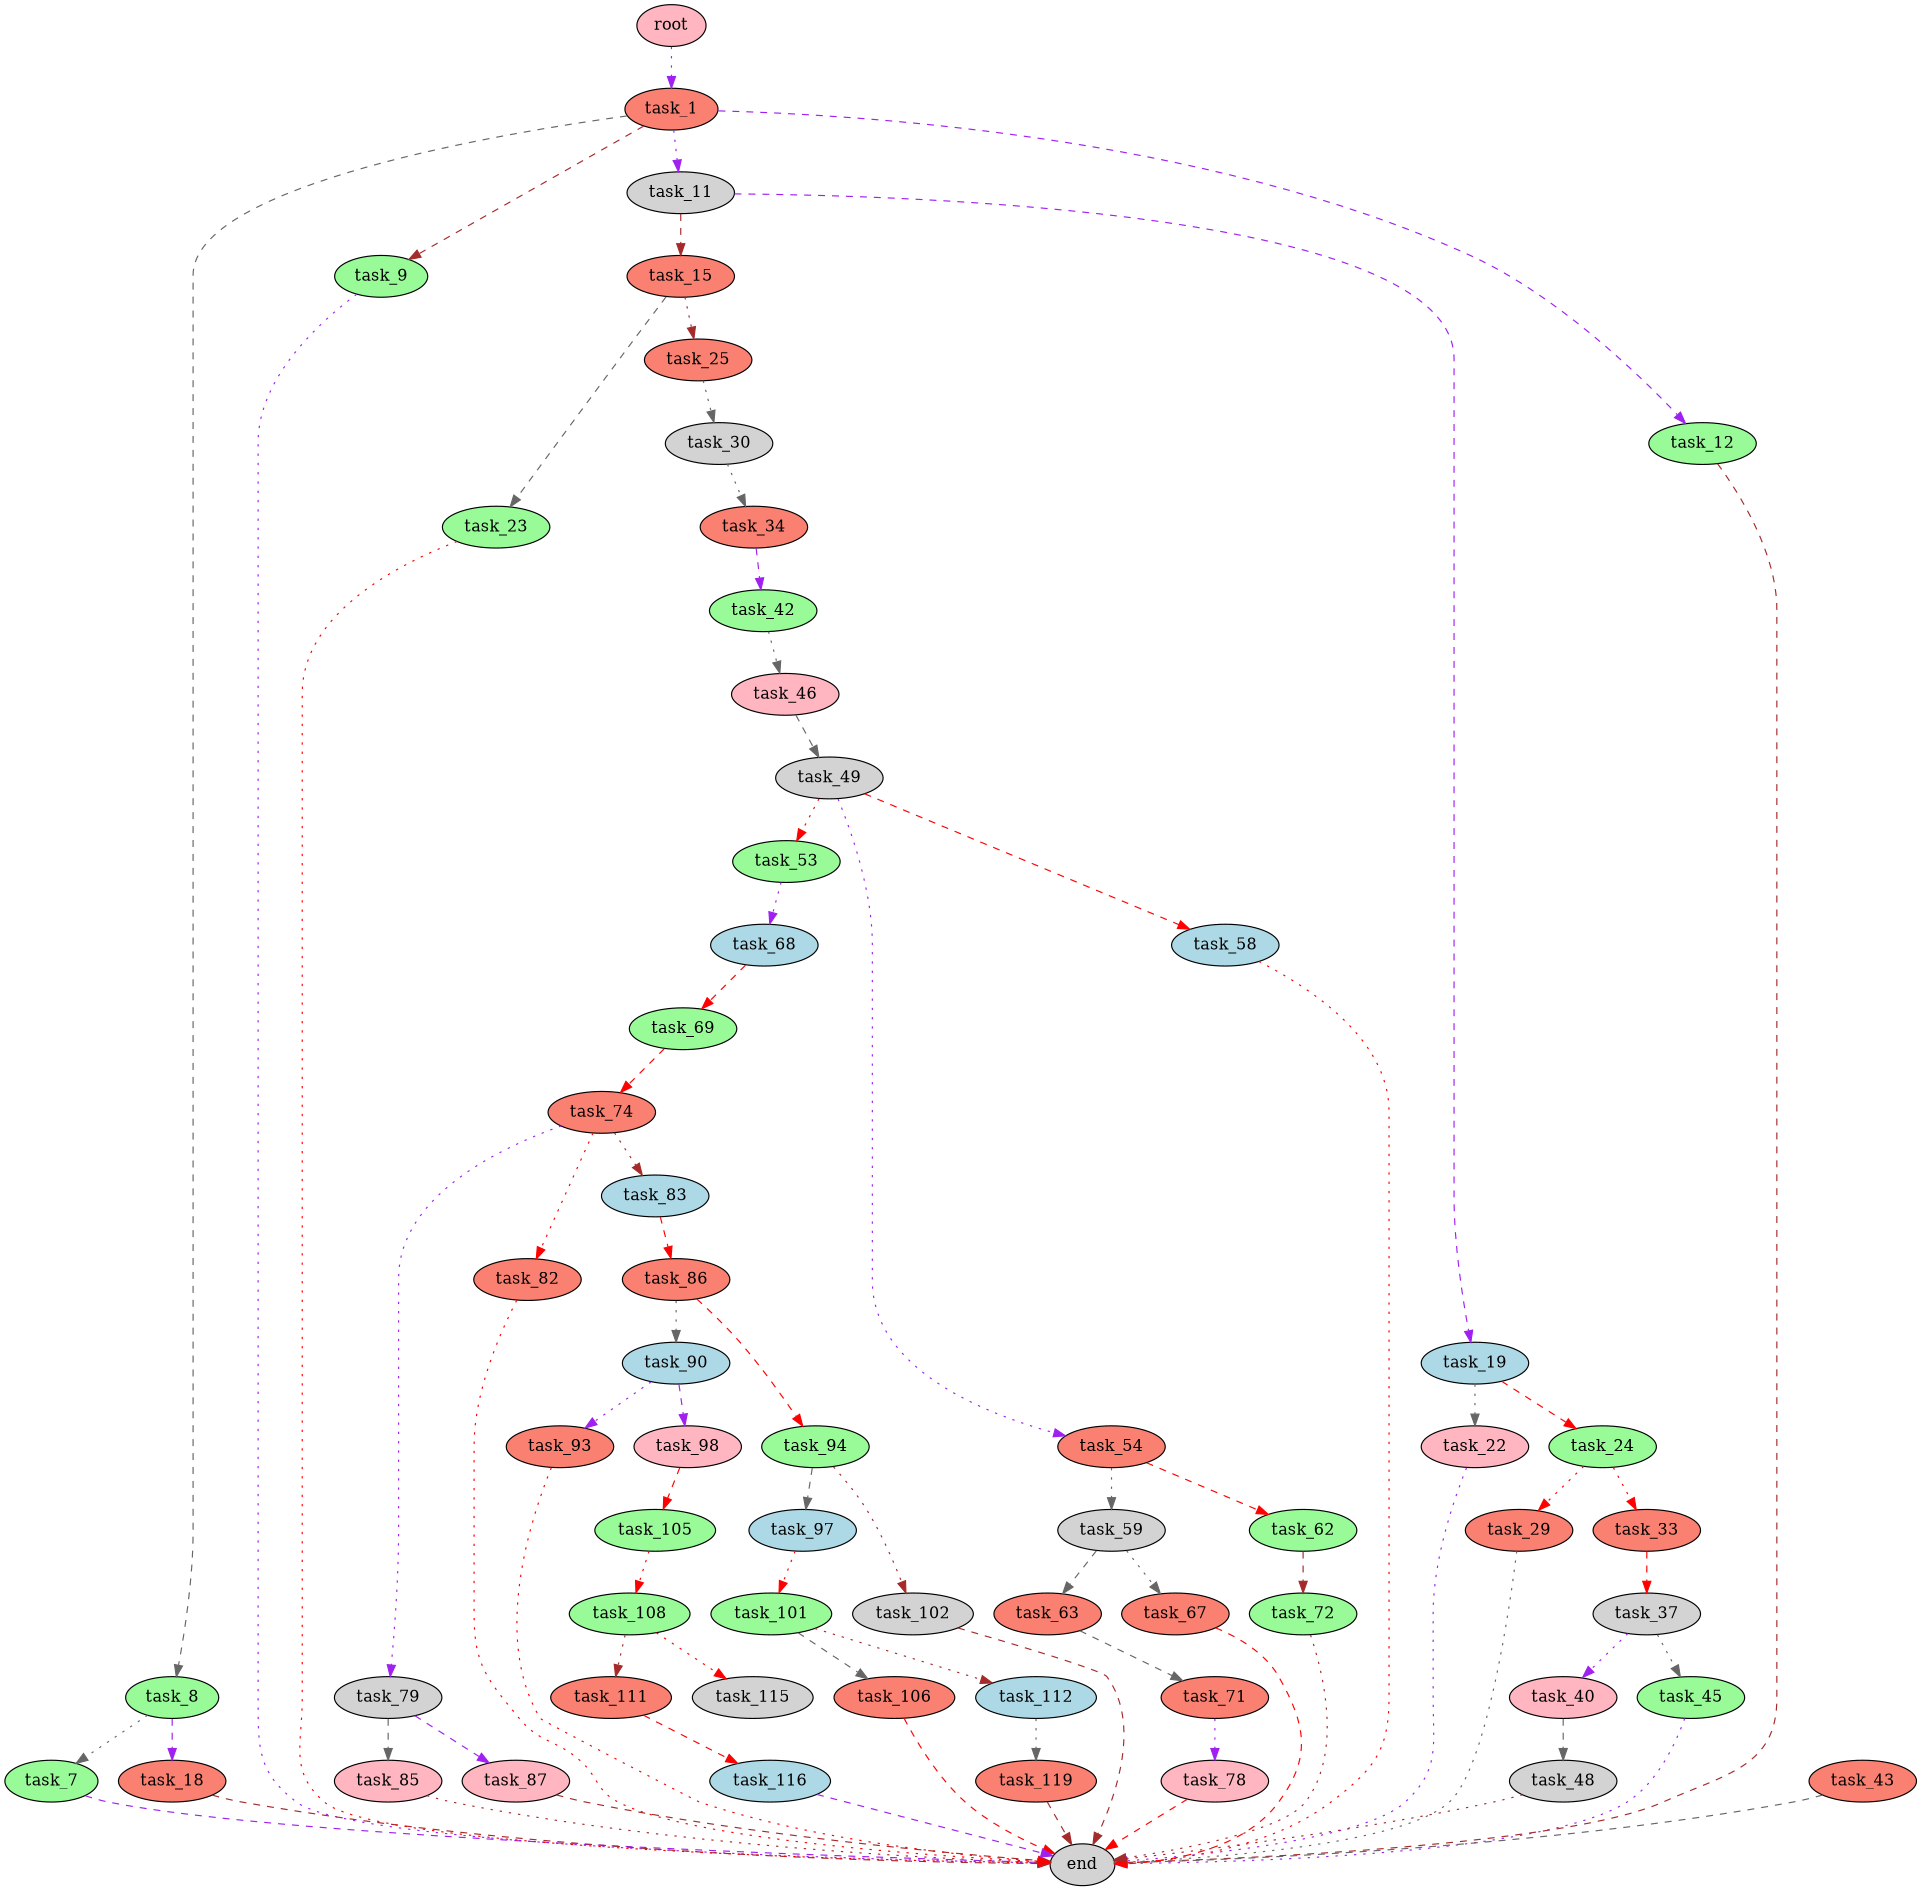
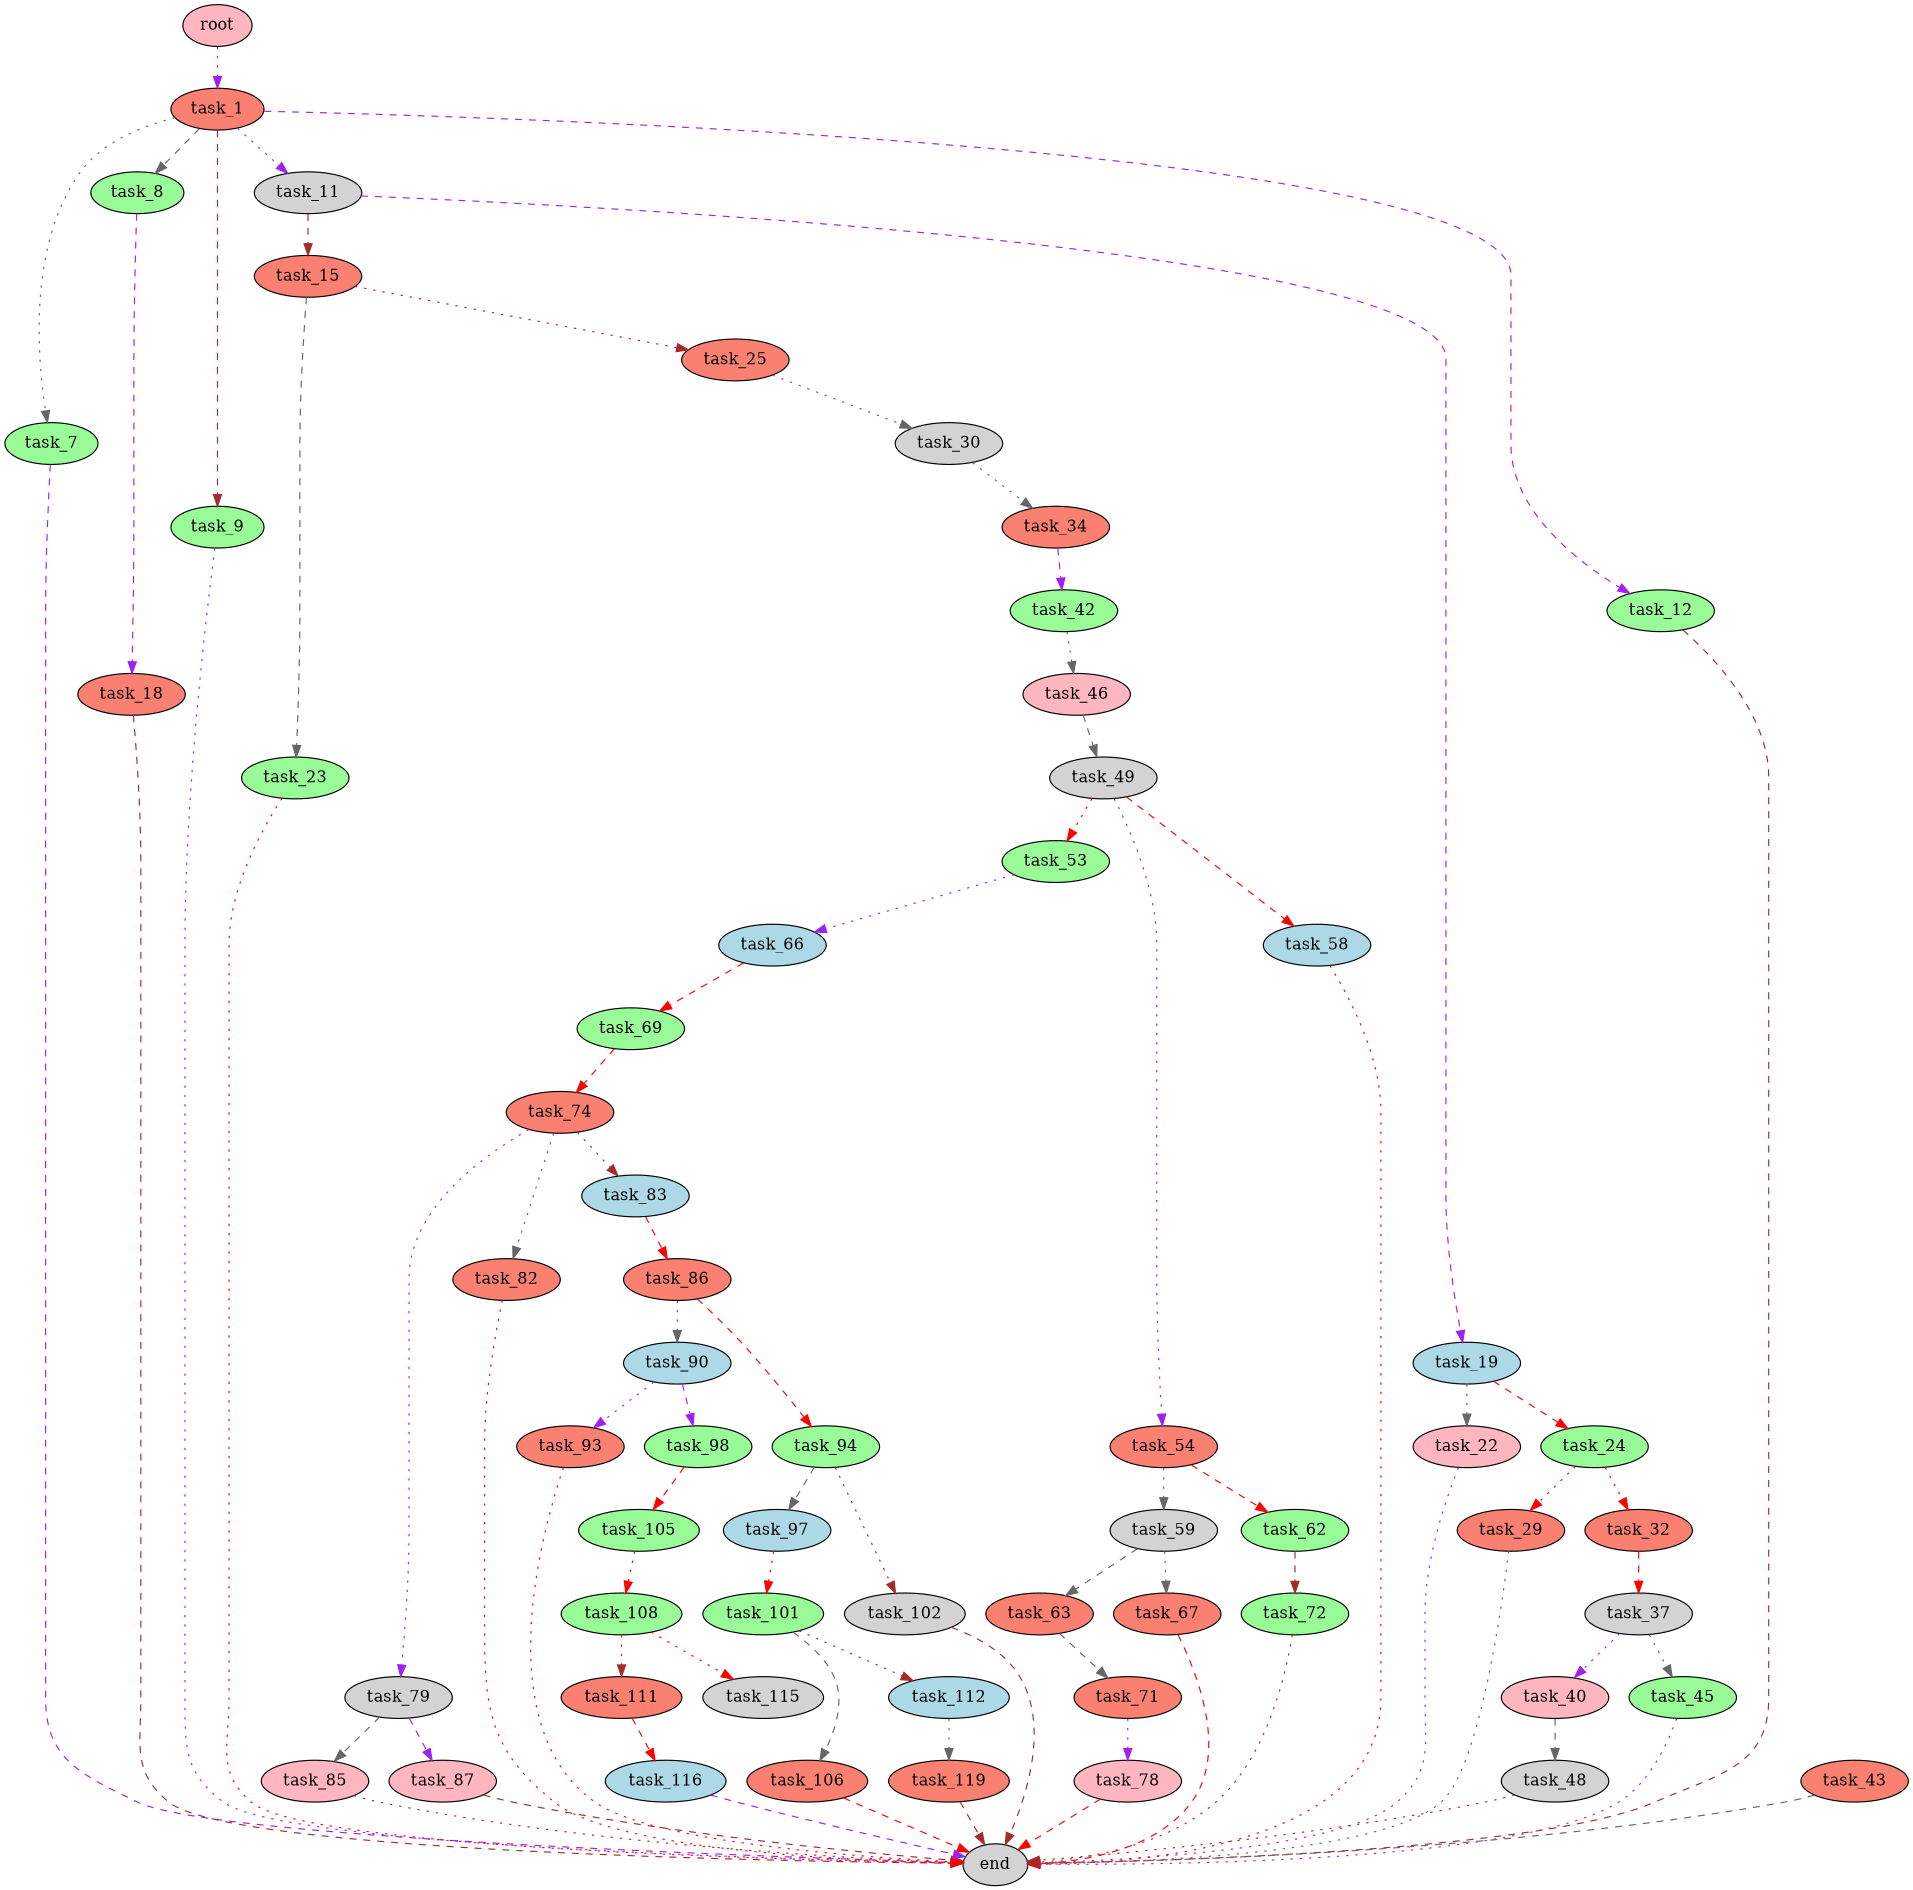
(764, 945) -> (772, 945)
(567, 1190) -> (535, 1190)
(688, 1447) -> (698, 1447)
(1647, 1530) -> (1639, 1530)
(117, 1736) -> (51, 233)
